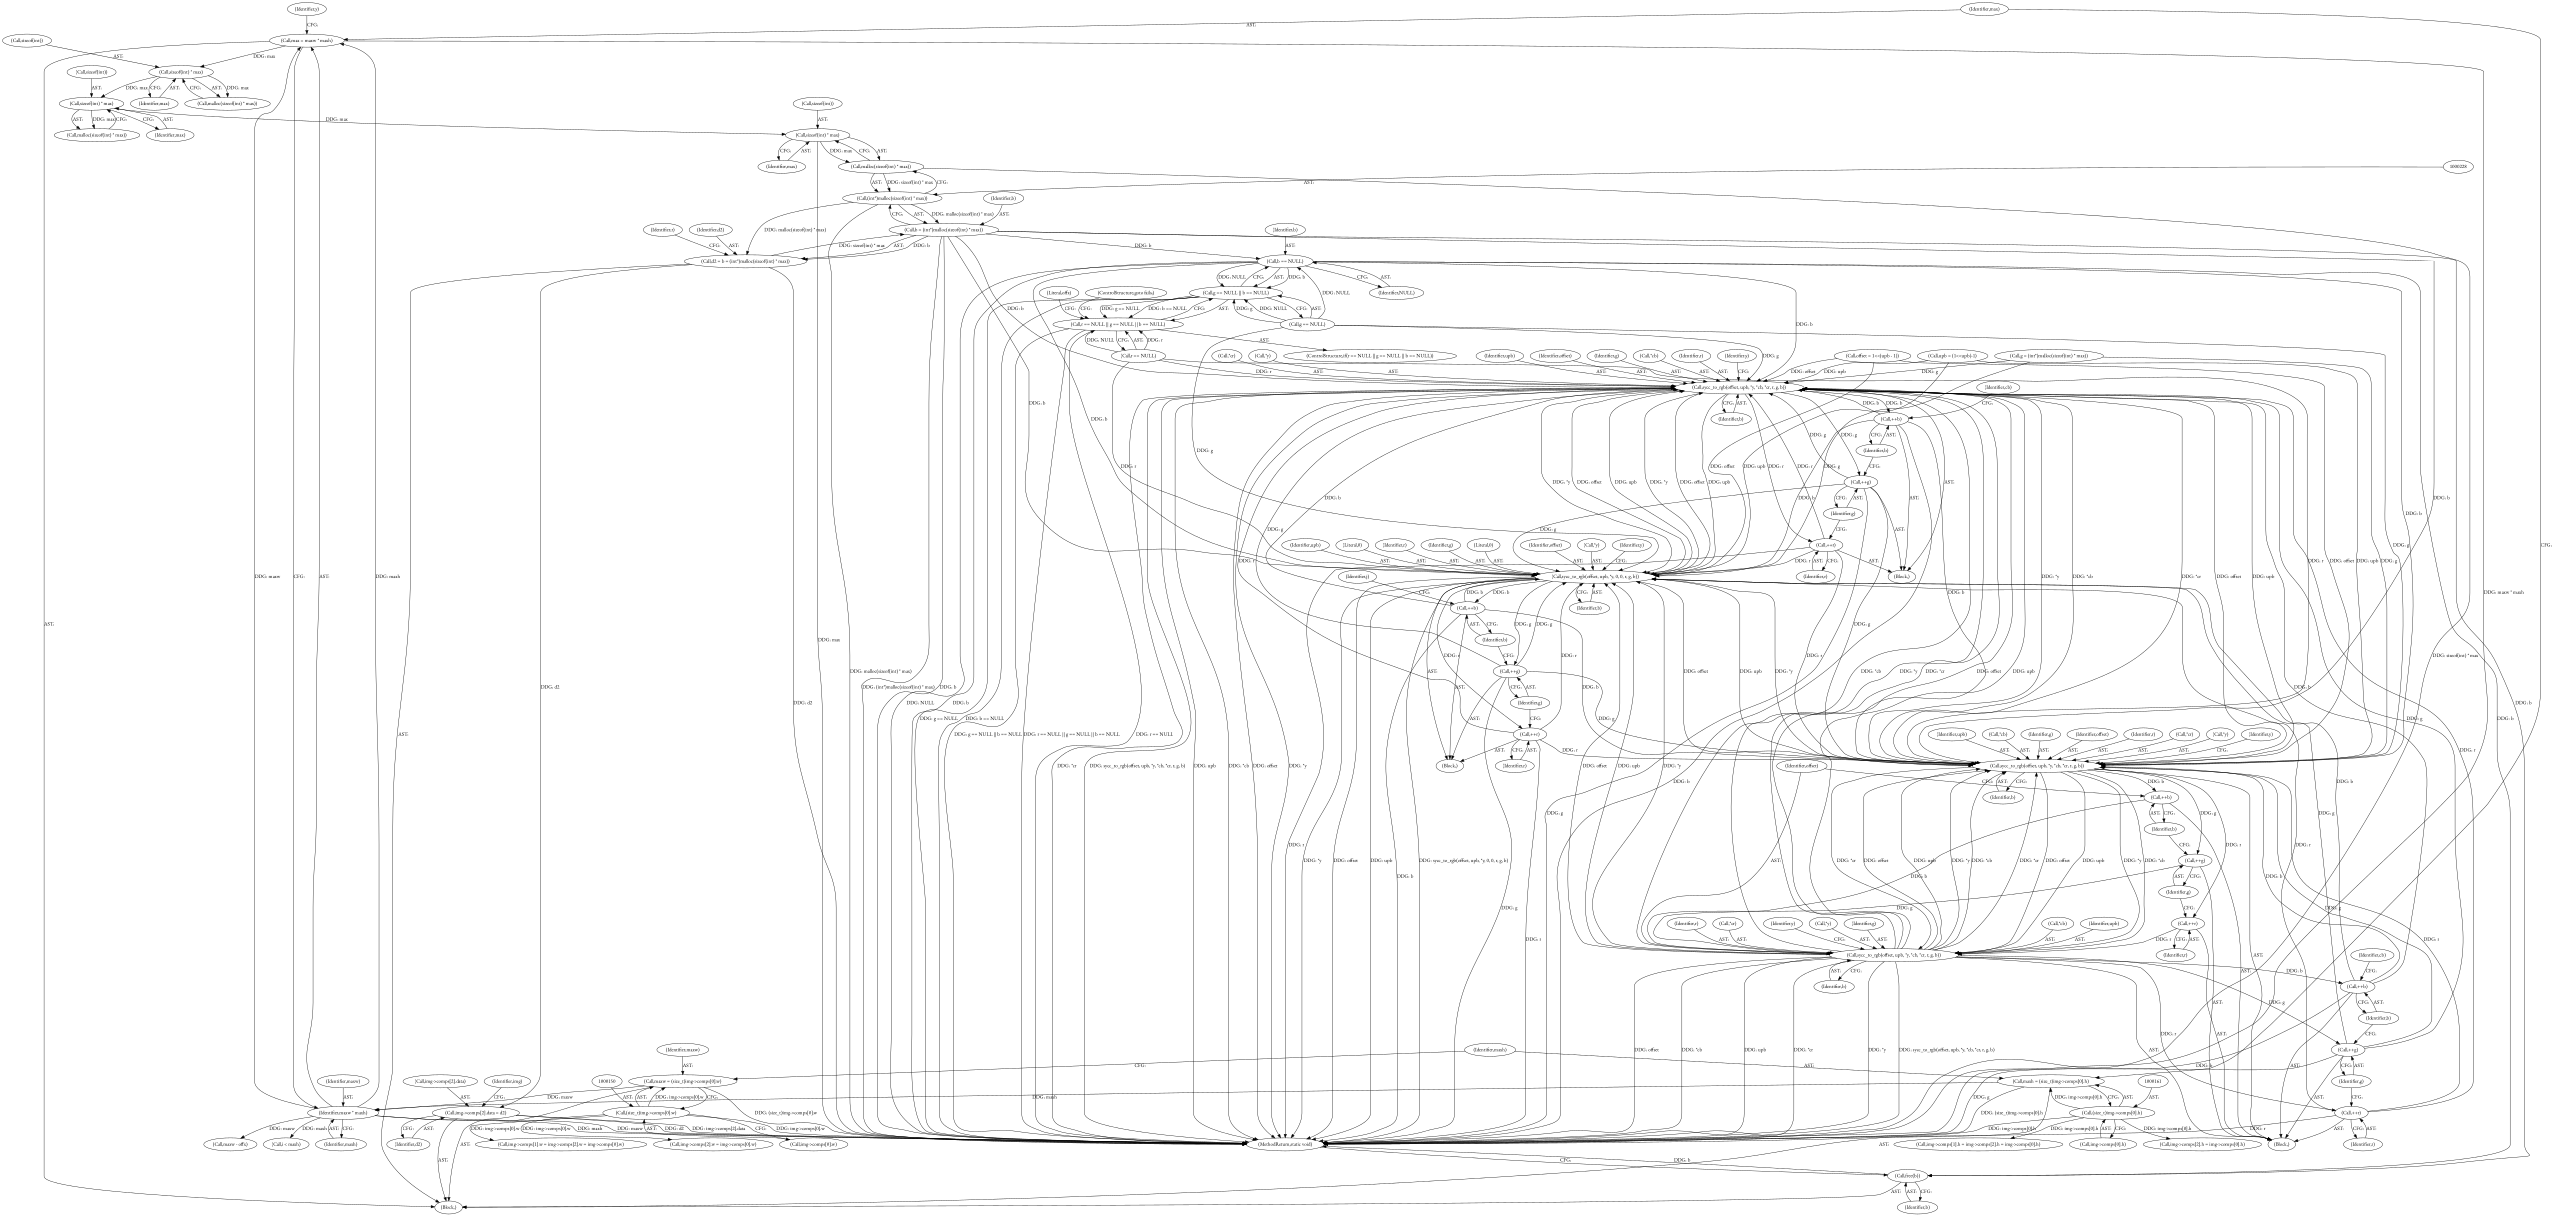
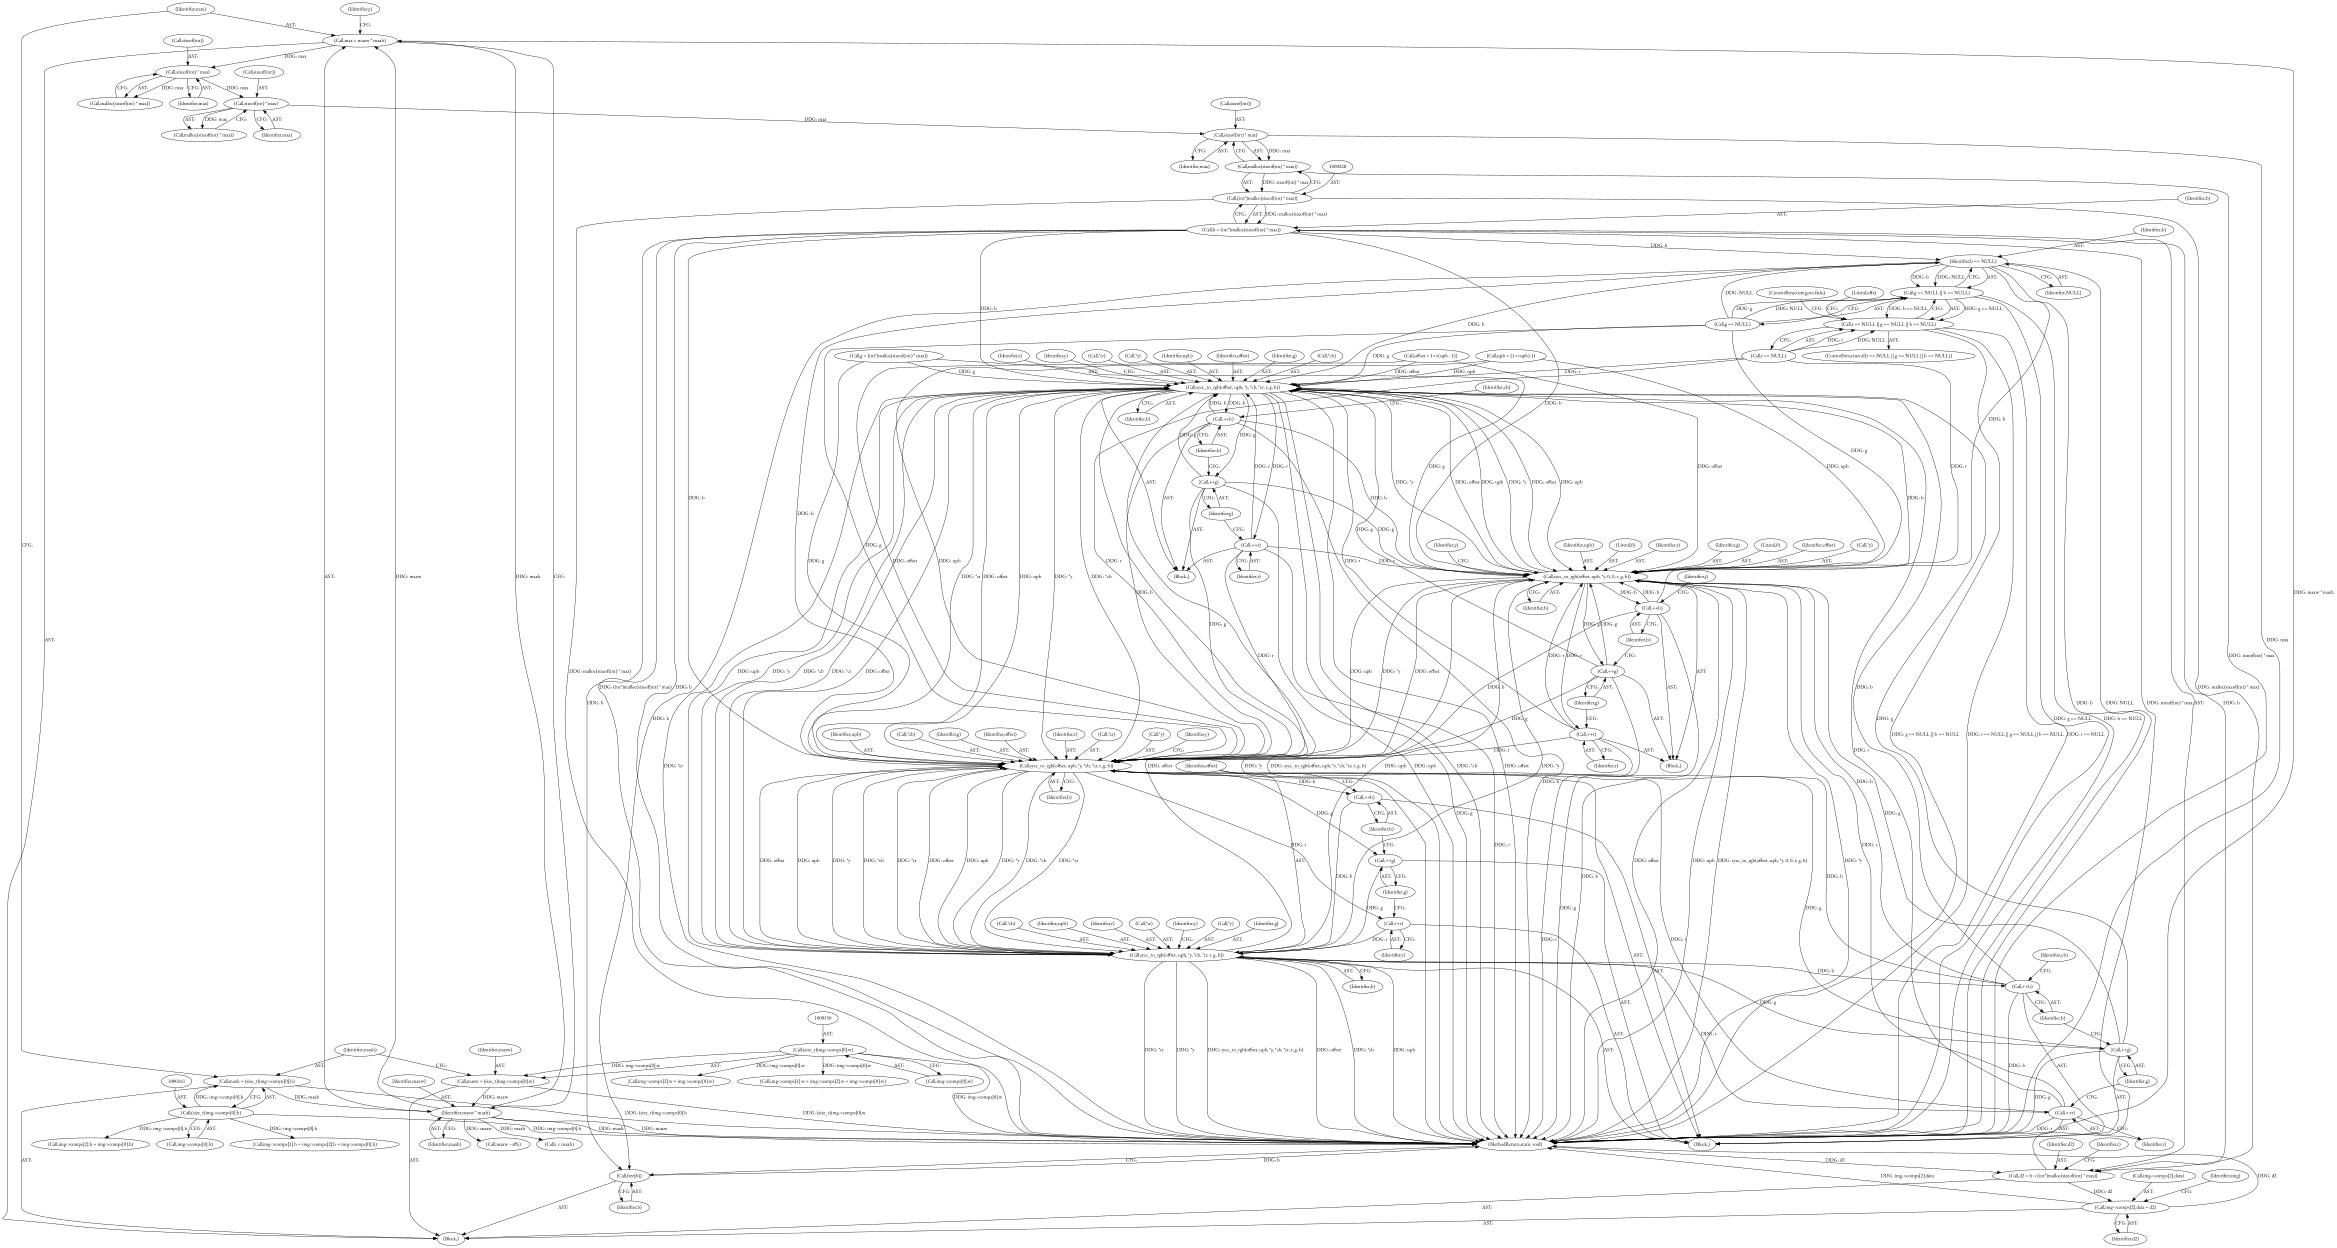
(1285, 261) -> (1973, 261)
(835, 889) -> (1774, 1159)
(702, 1103) -> none
